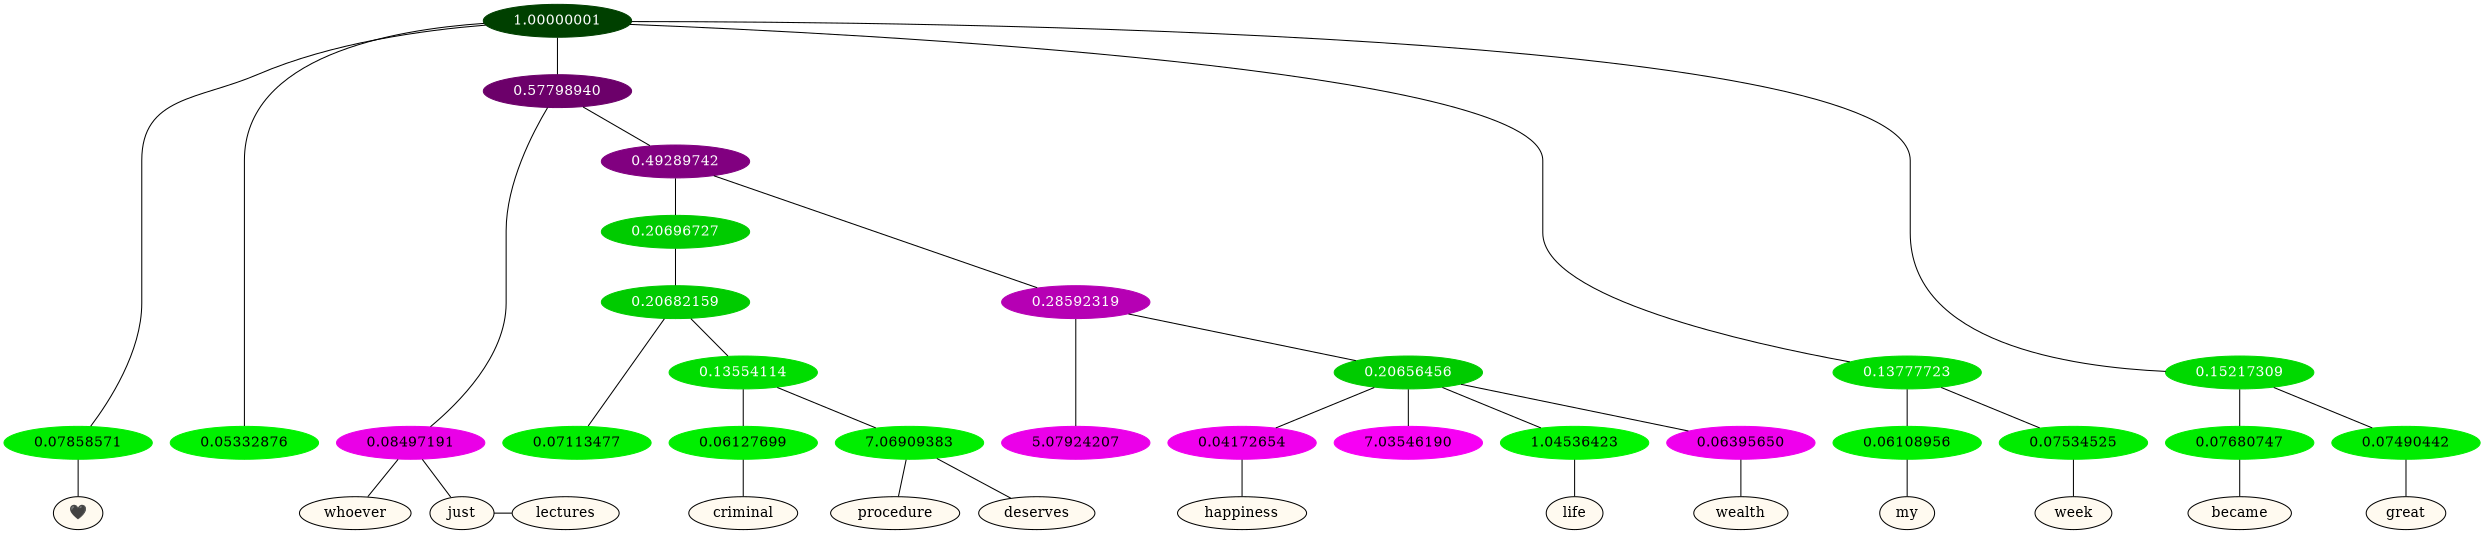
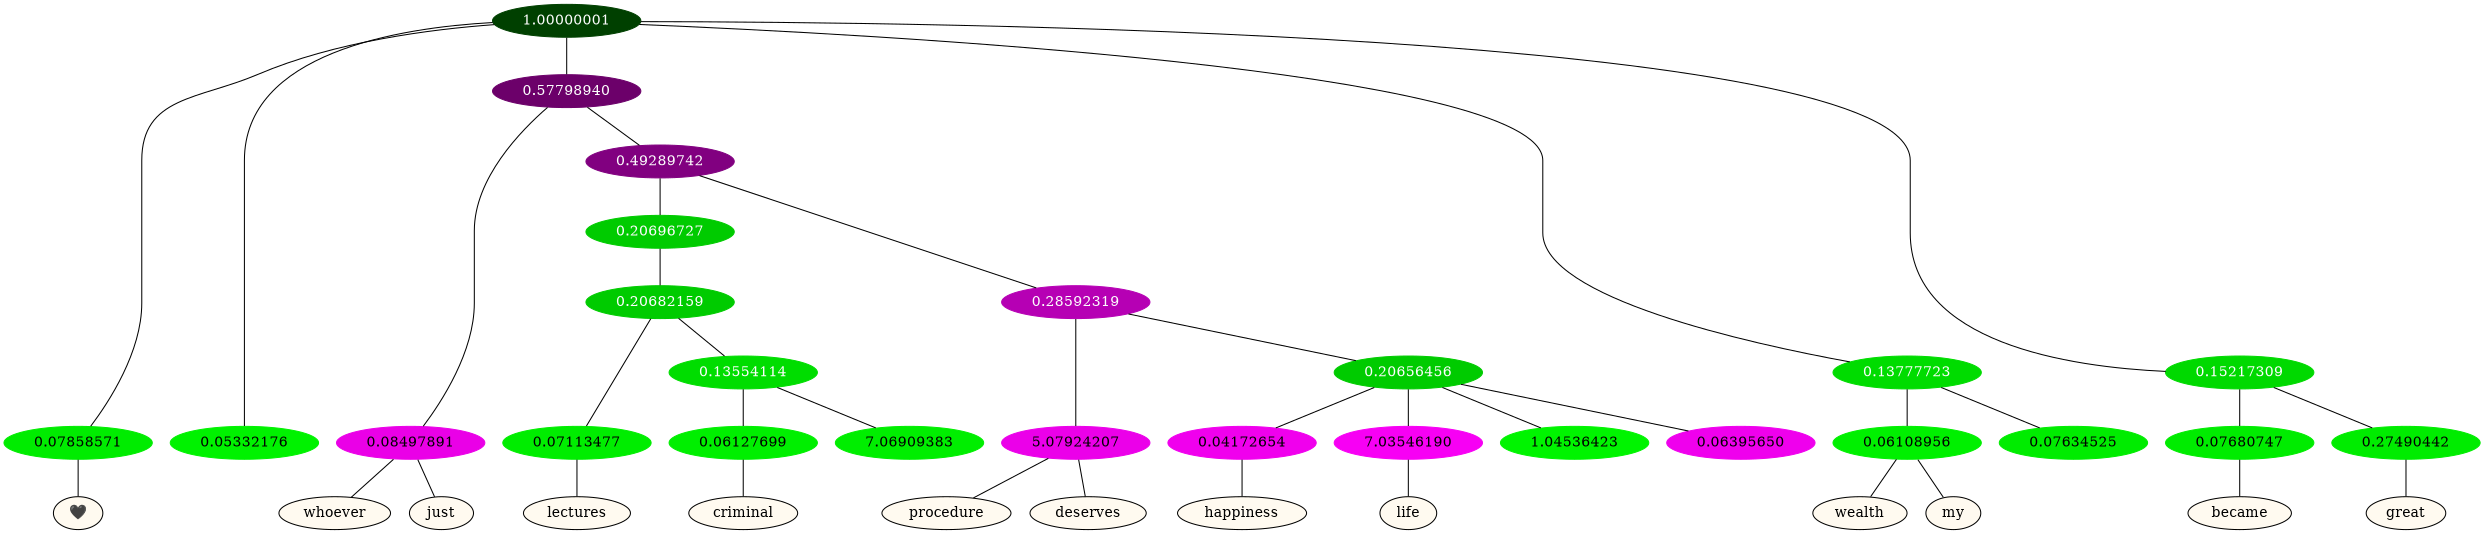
(244, 443) -> (244, 443)
(411, 443) -> (411, 443)
(2073, 443) -> (2073, 443)
(2406, 443) -> (2406, 443)
(902, 478) -> (1011, 478)
(974, 478) -> (1082, 478)
(1575, 478) -> (1408, 478)
(1741, 478) -> (1884, 478)
(503, 513) -> (577, 478)
(2073, 513) -> none
